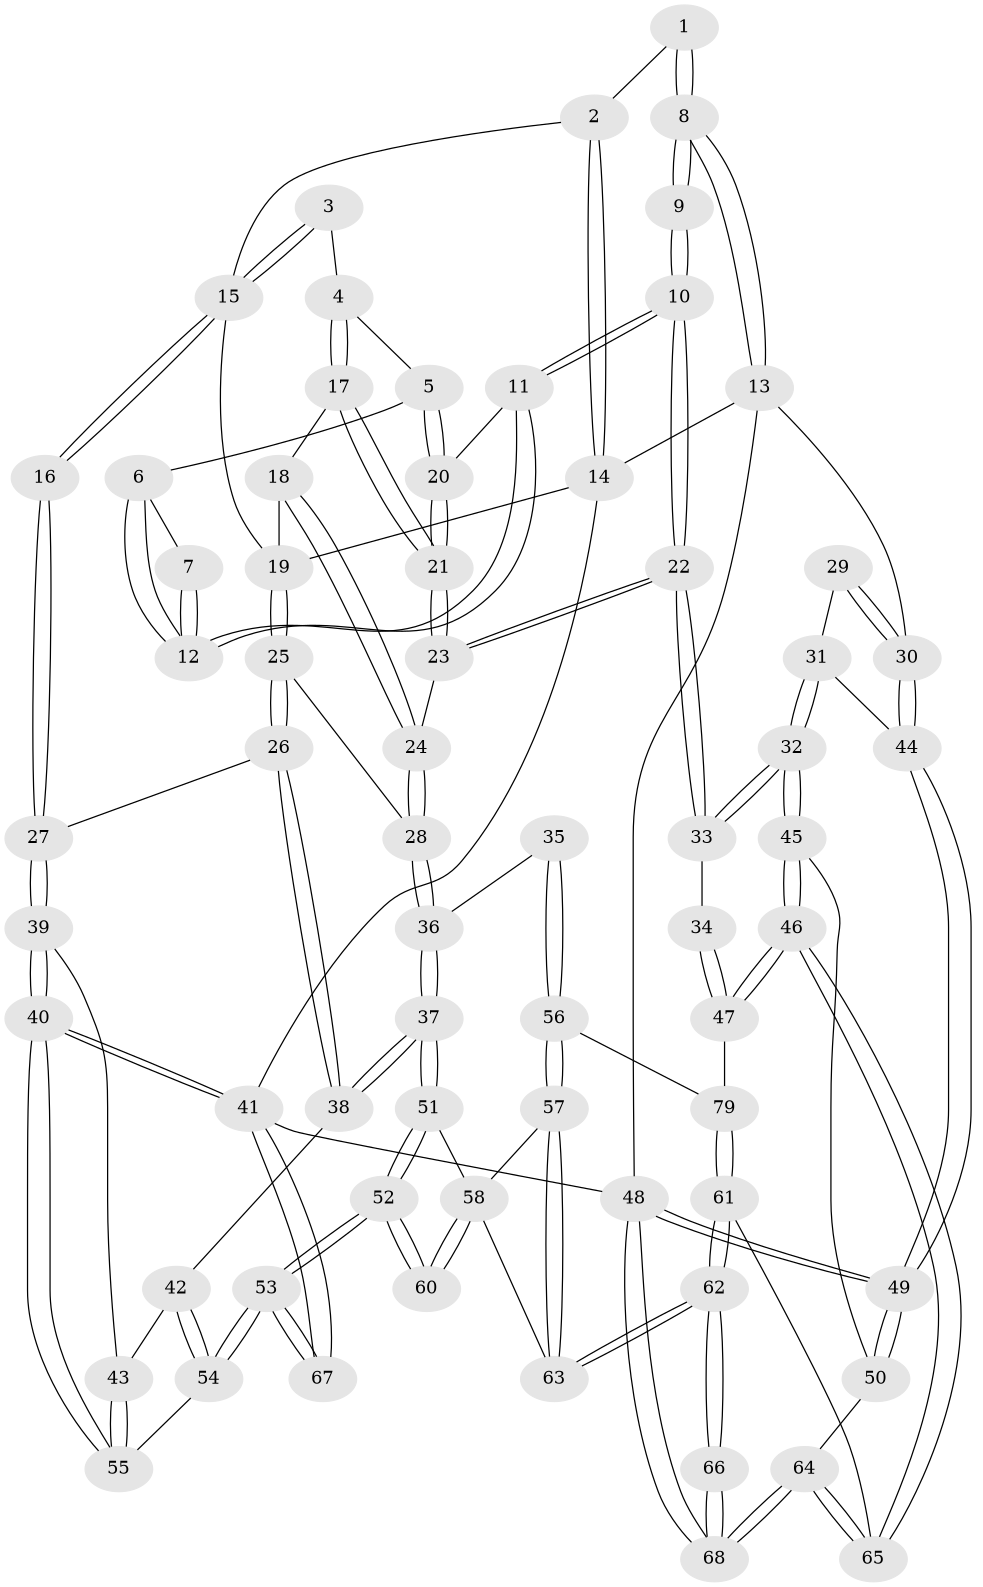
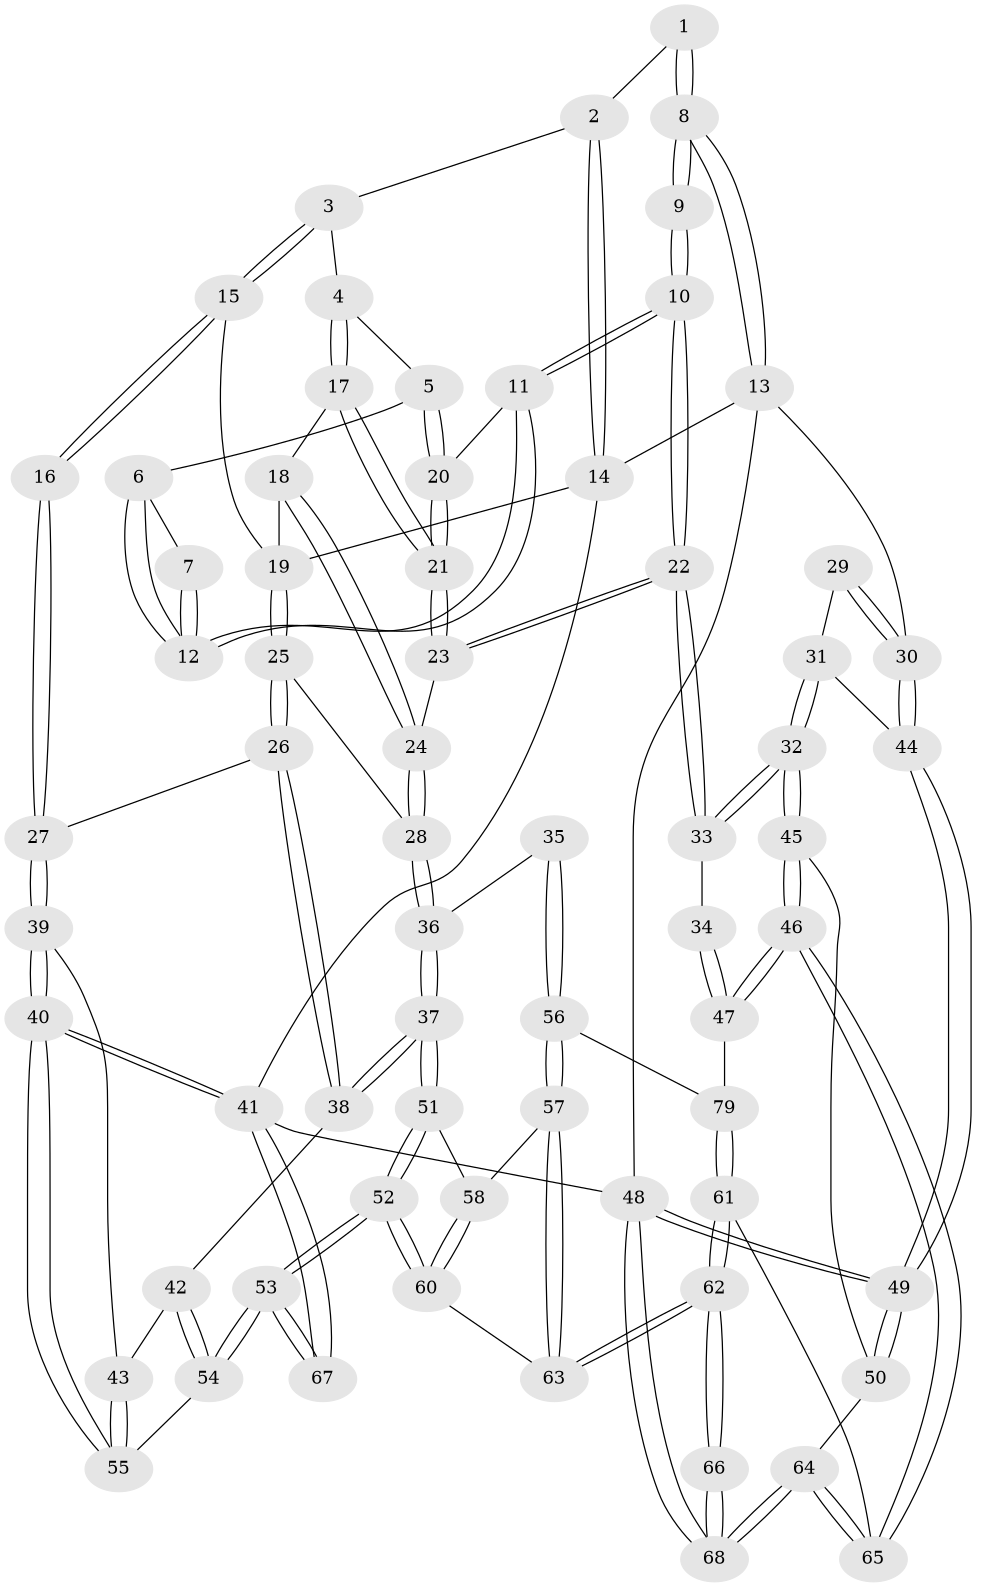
(368, 154) -> (462, 163)
(514, 1289) -> (491, 1334)
